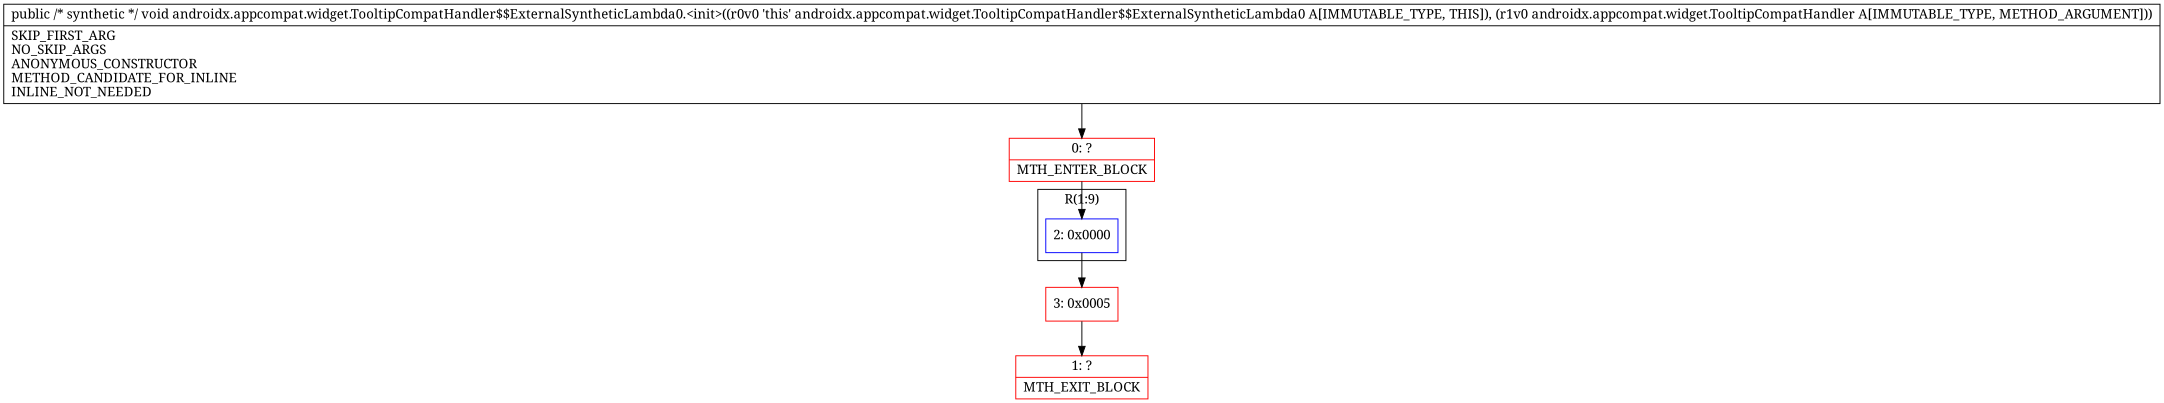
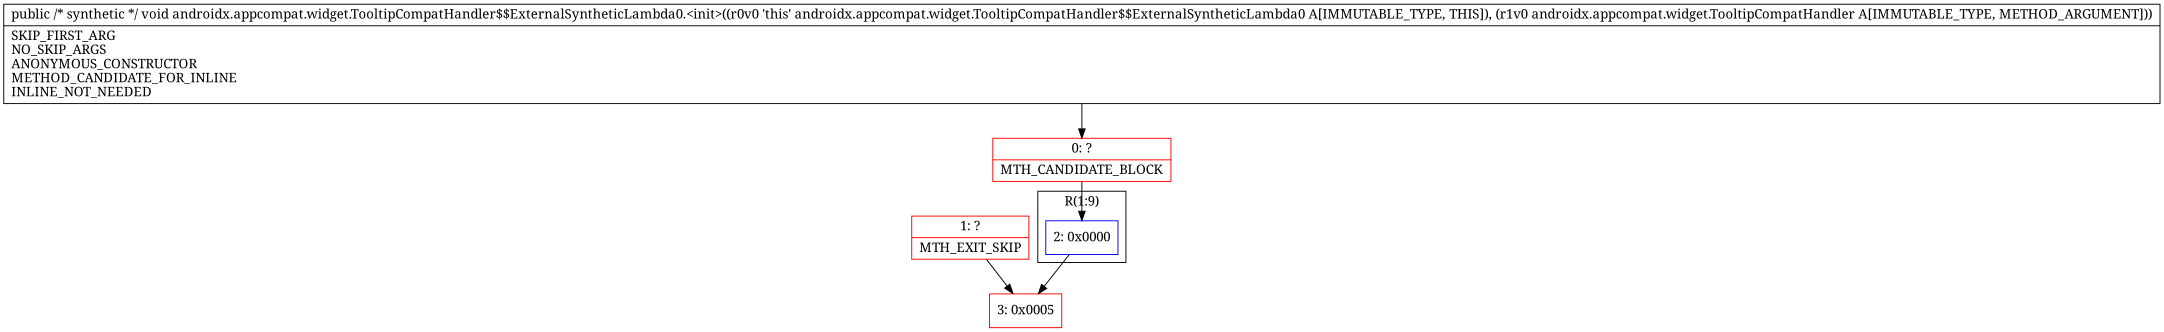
(1082, 170) -> (1082, 170)
(1082, 334) -> (997, 273)
(1082, 388) -> (970, 248)
